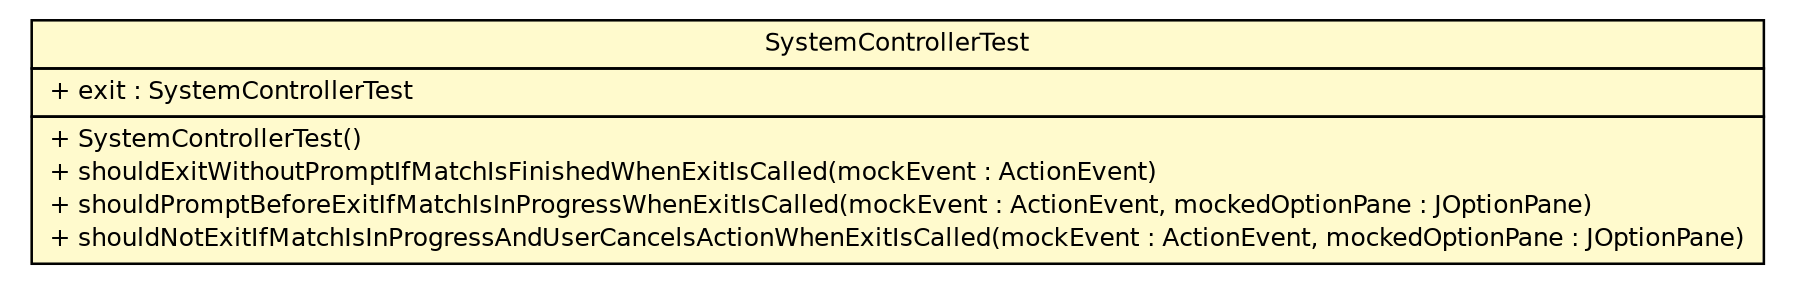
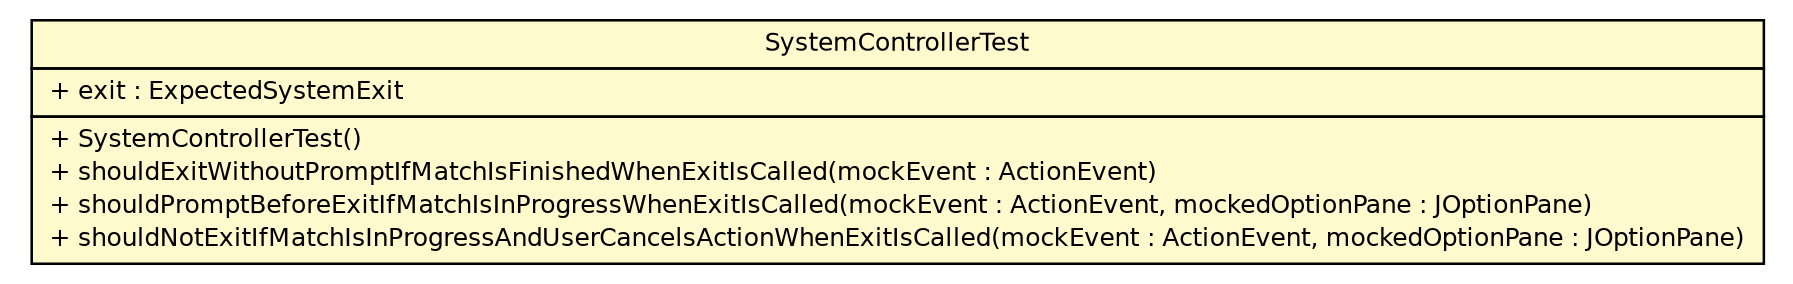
(232, 91) -> (227, 91)
